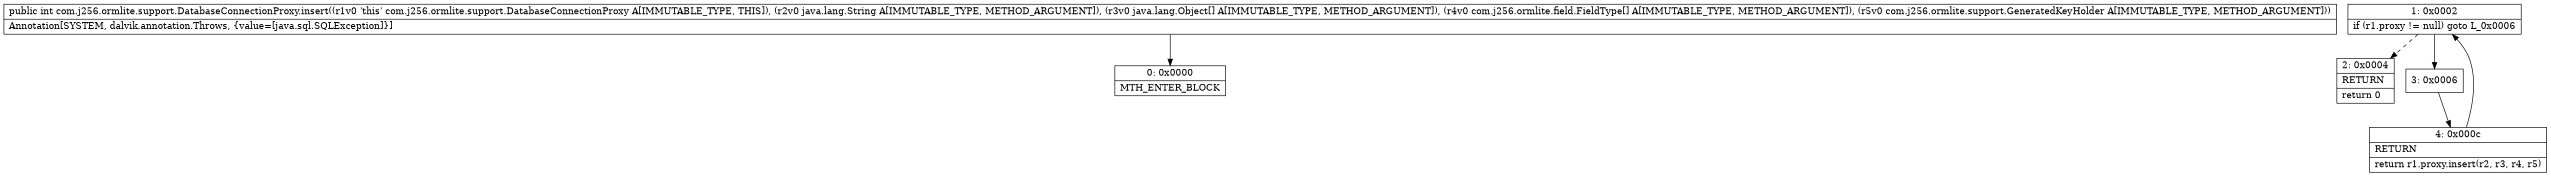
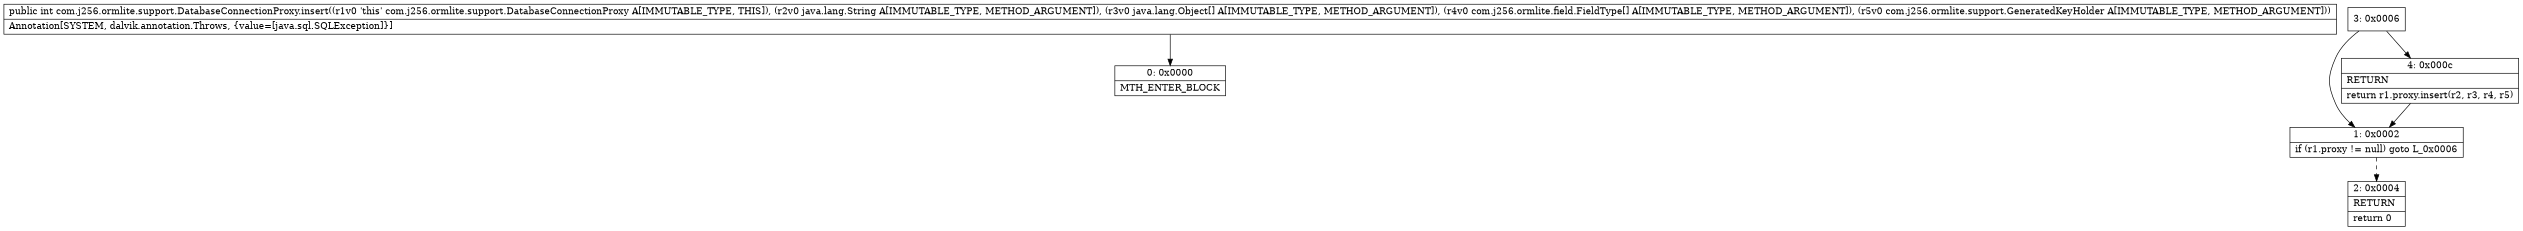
(2435, 48) -> (2330, 75)
